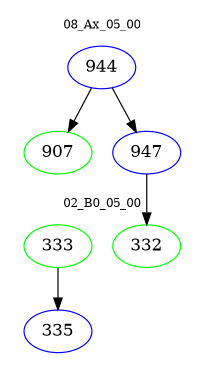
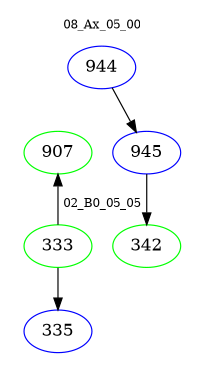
(83, 105) -> (58, 206)
(147, 153) -> (147, 153)
(102, 204) -> (102, 204)
(147, 246) -> (147, 246)
